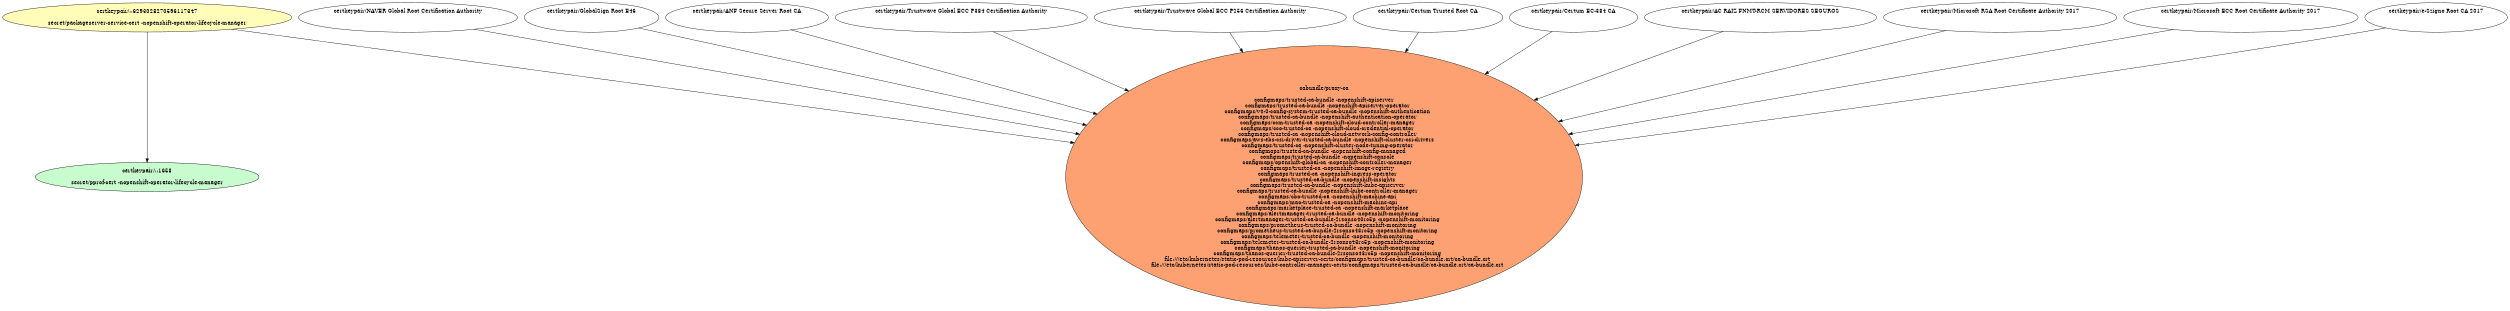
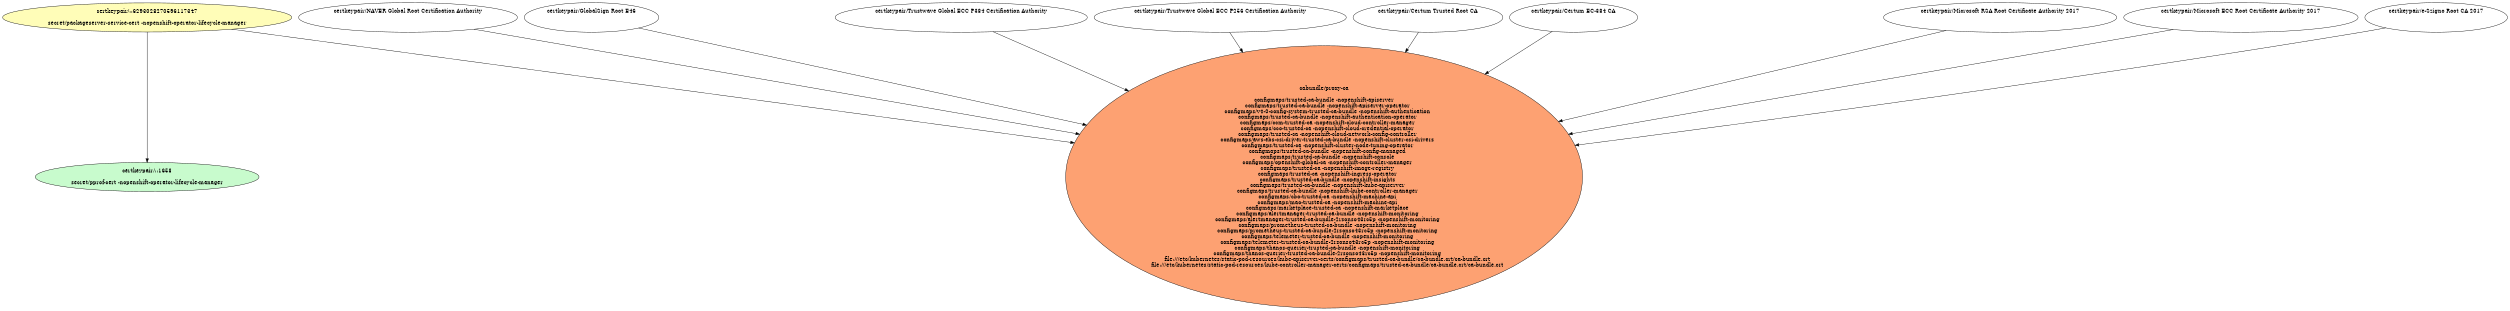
(747, 17) -> none
(1761, 17) -> none
